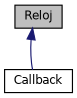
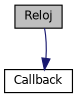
(31, 55) -> (46, 43)
